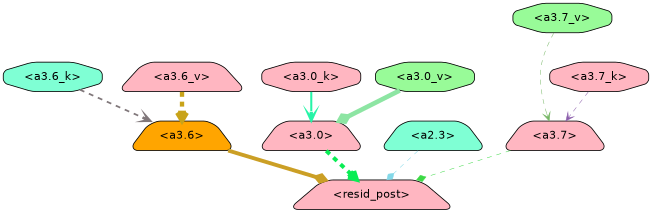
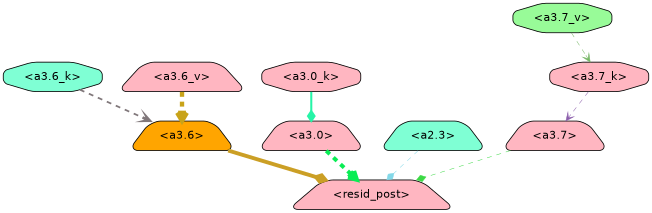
(541, 72) -> (579, 44)
(425, 77) -> none
(311, 102) -> (311, 102)
